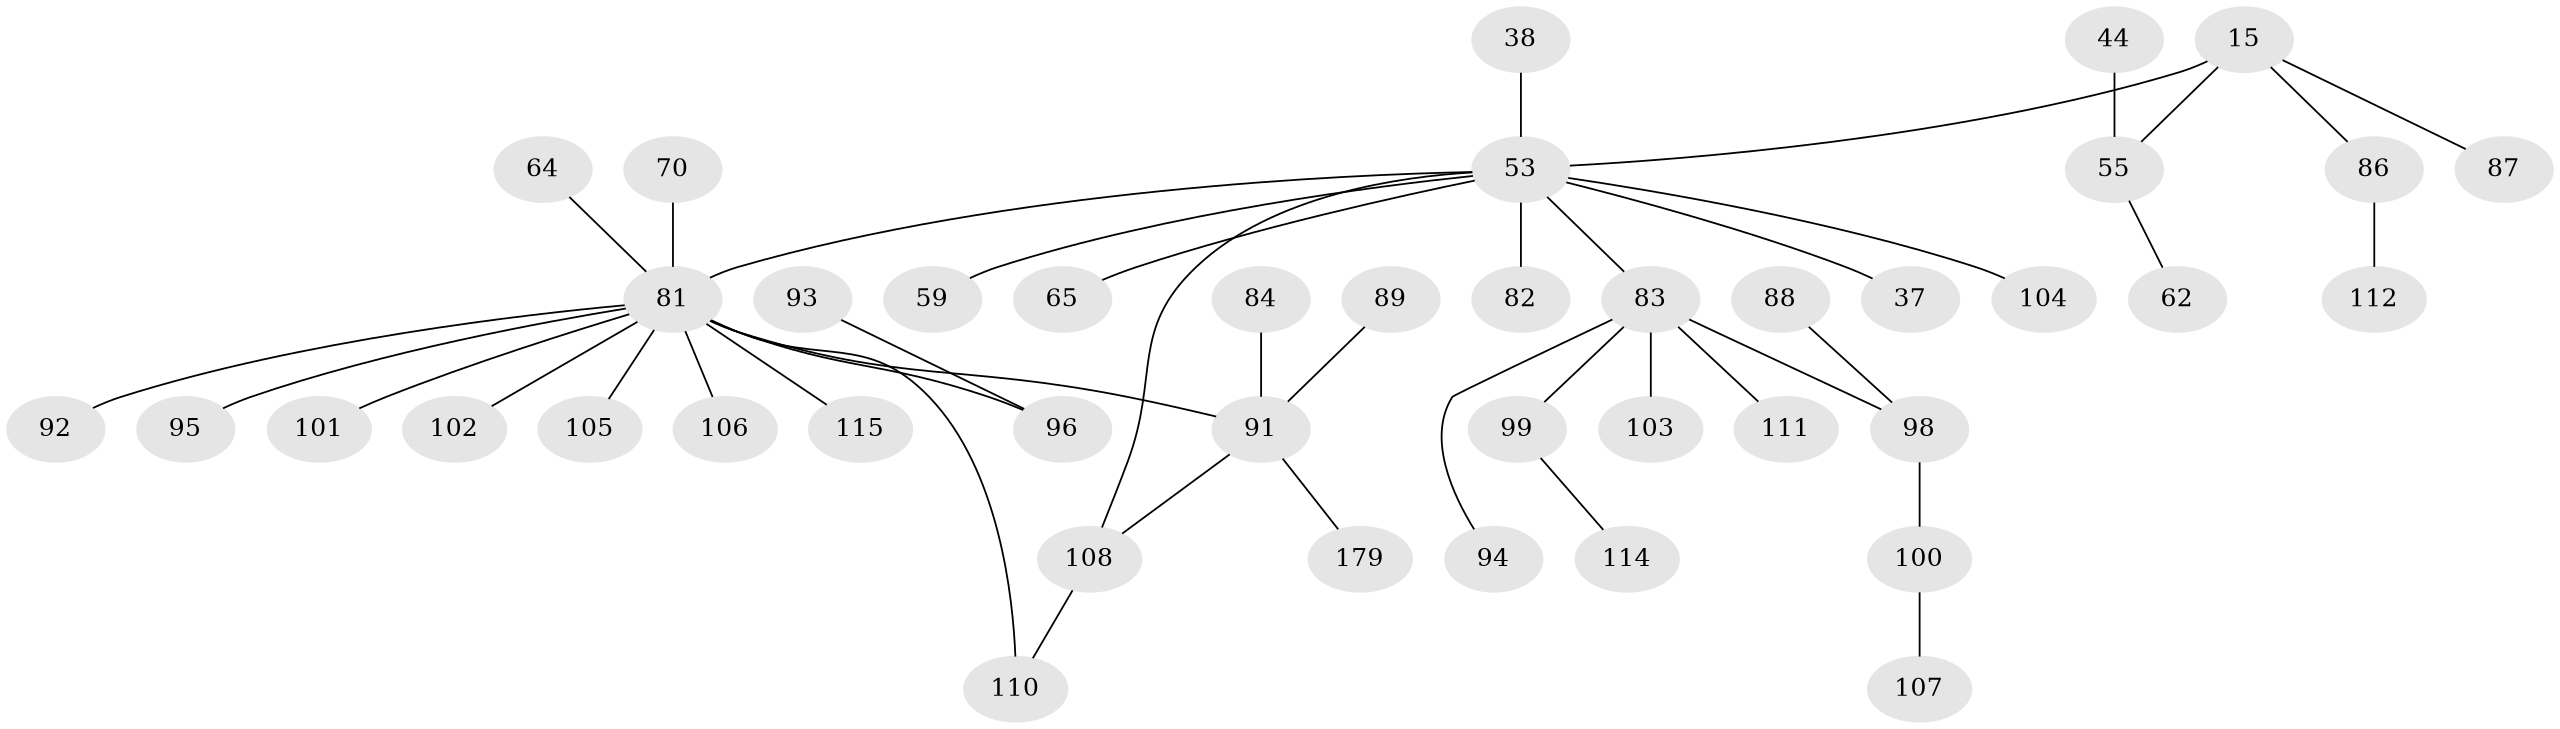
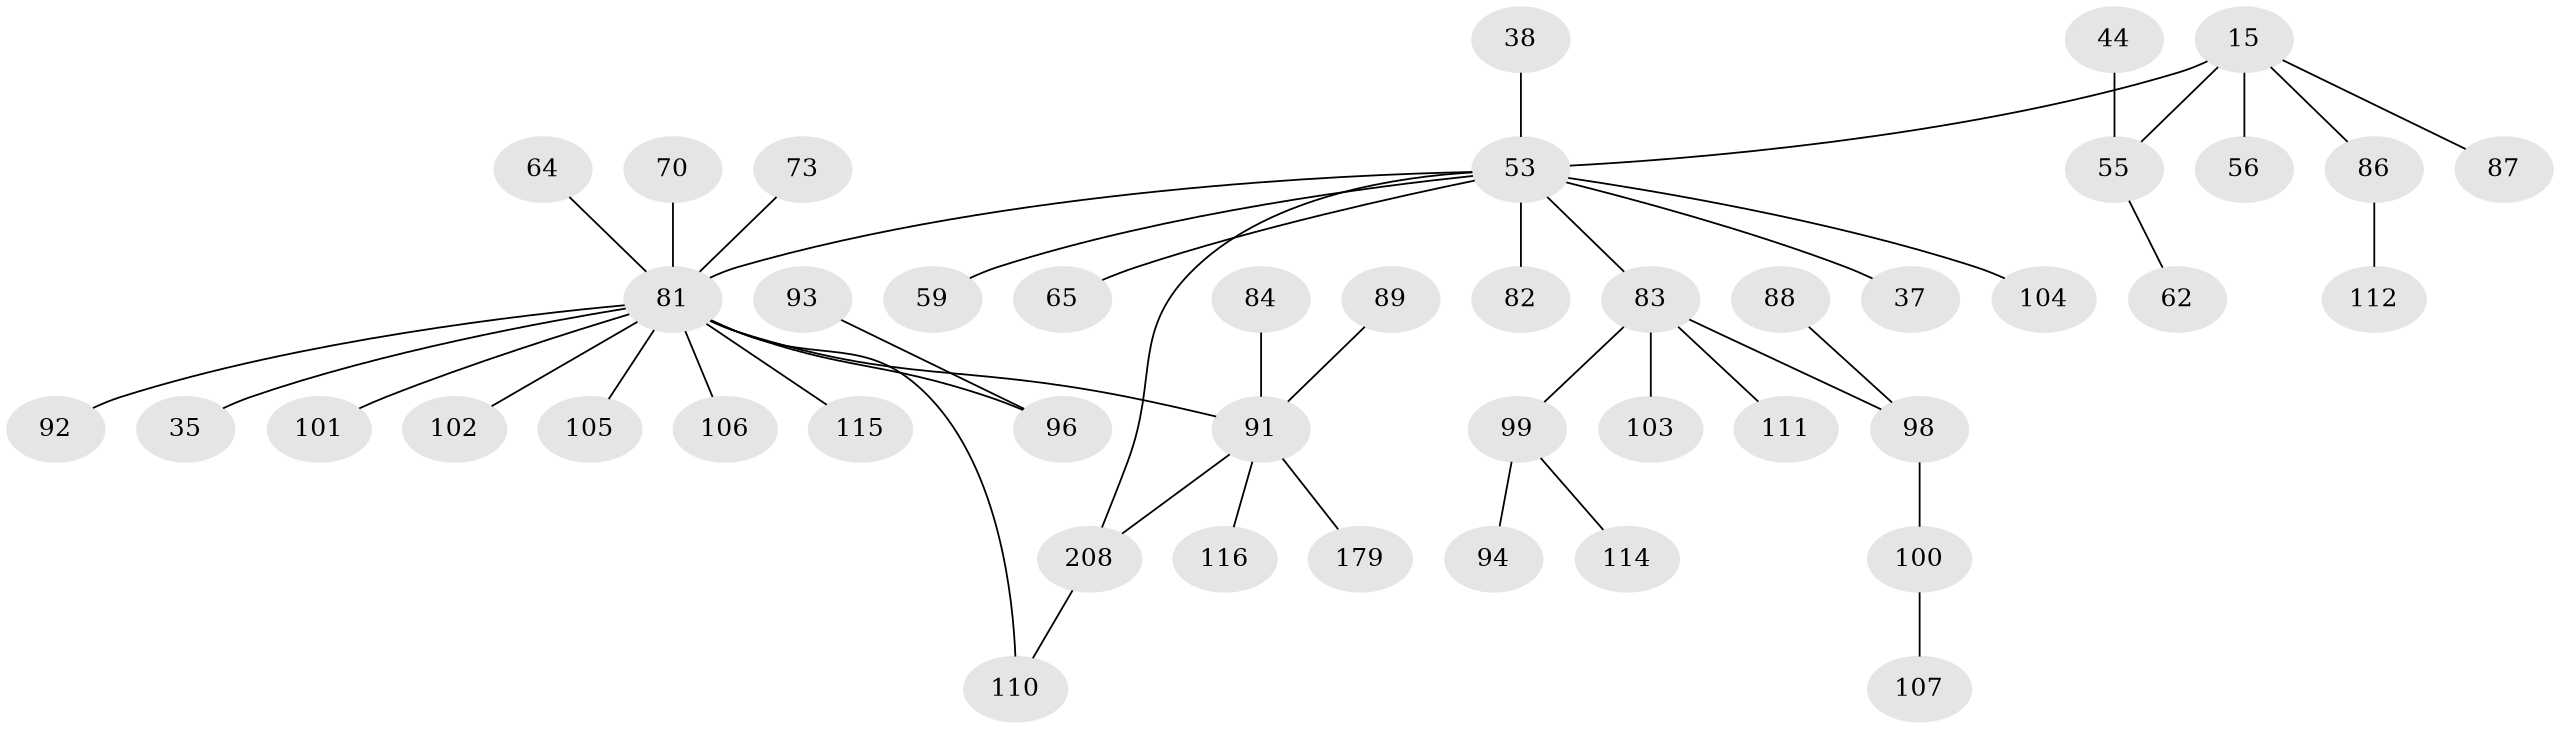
none -> (803, 170)
none -> (2244, 170)
(1469, 388) -> (1506, 494)
(186, 429) -> (186, 429)
(1090, 559) -> (1090, 559)
none -> (1225, 559)
